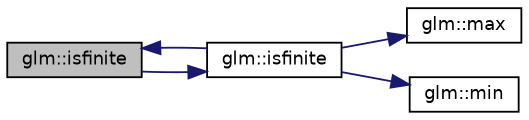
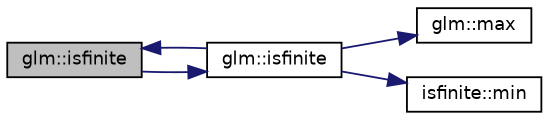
(464, 94) -> (474, 94)
